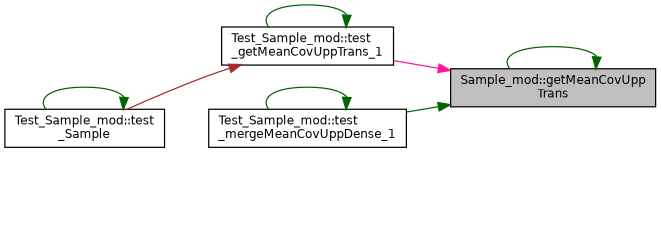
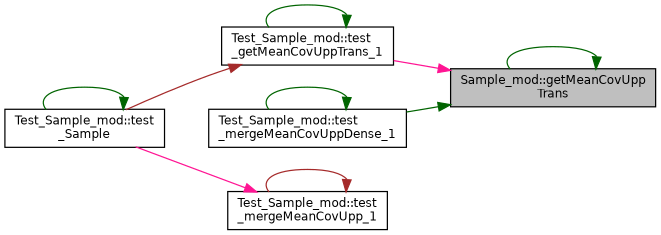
none -> (308, 211)
